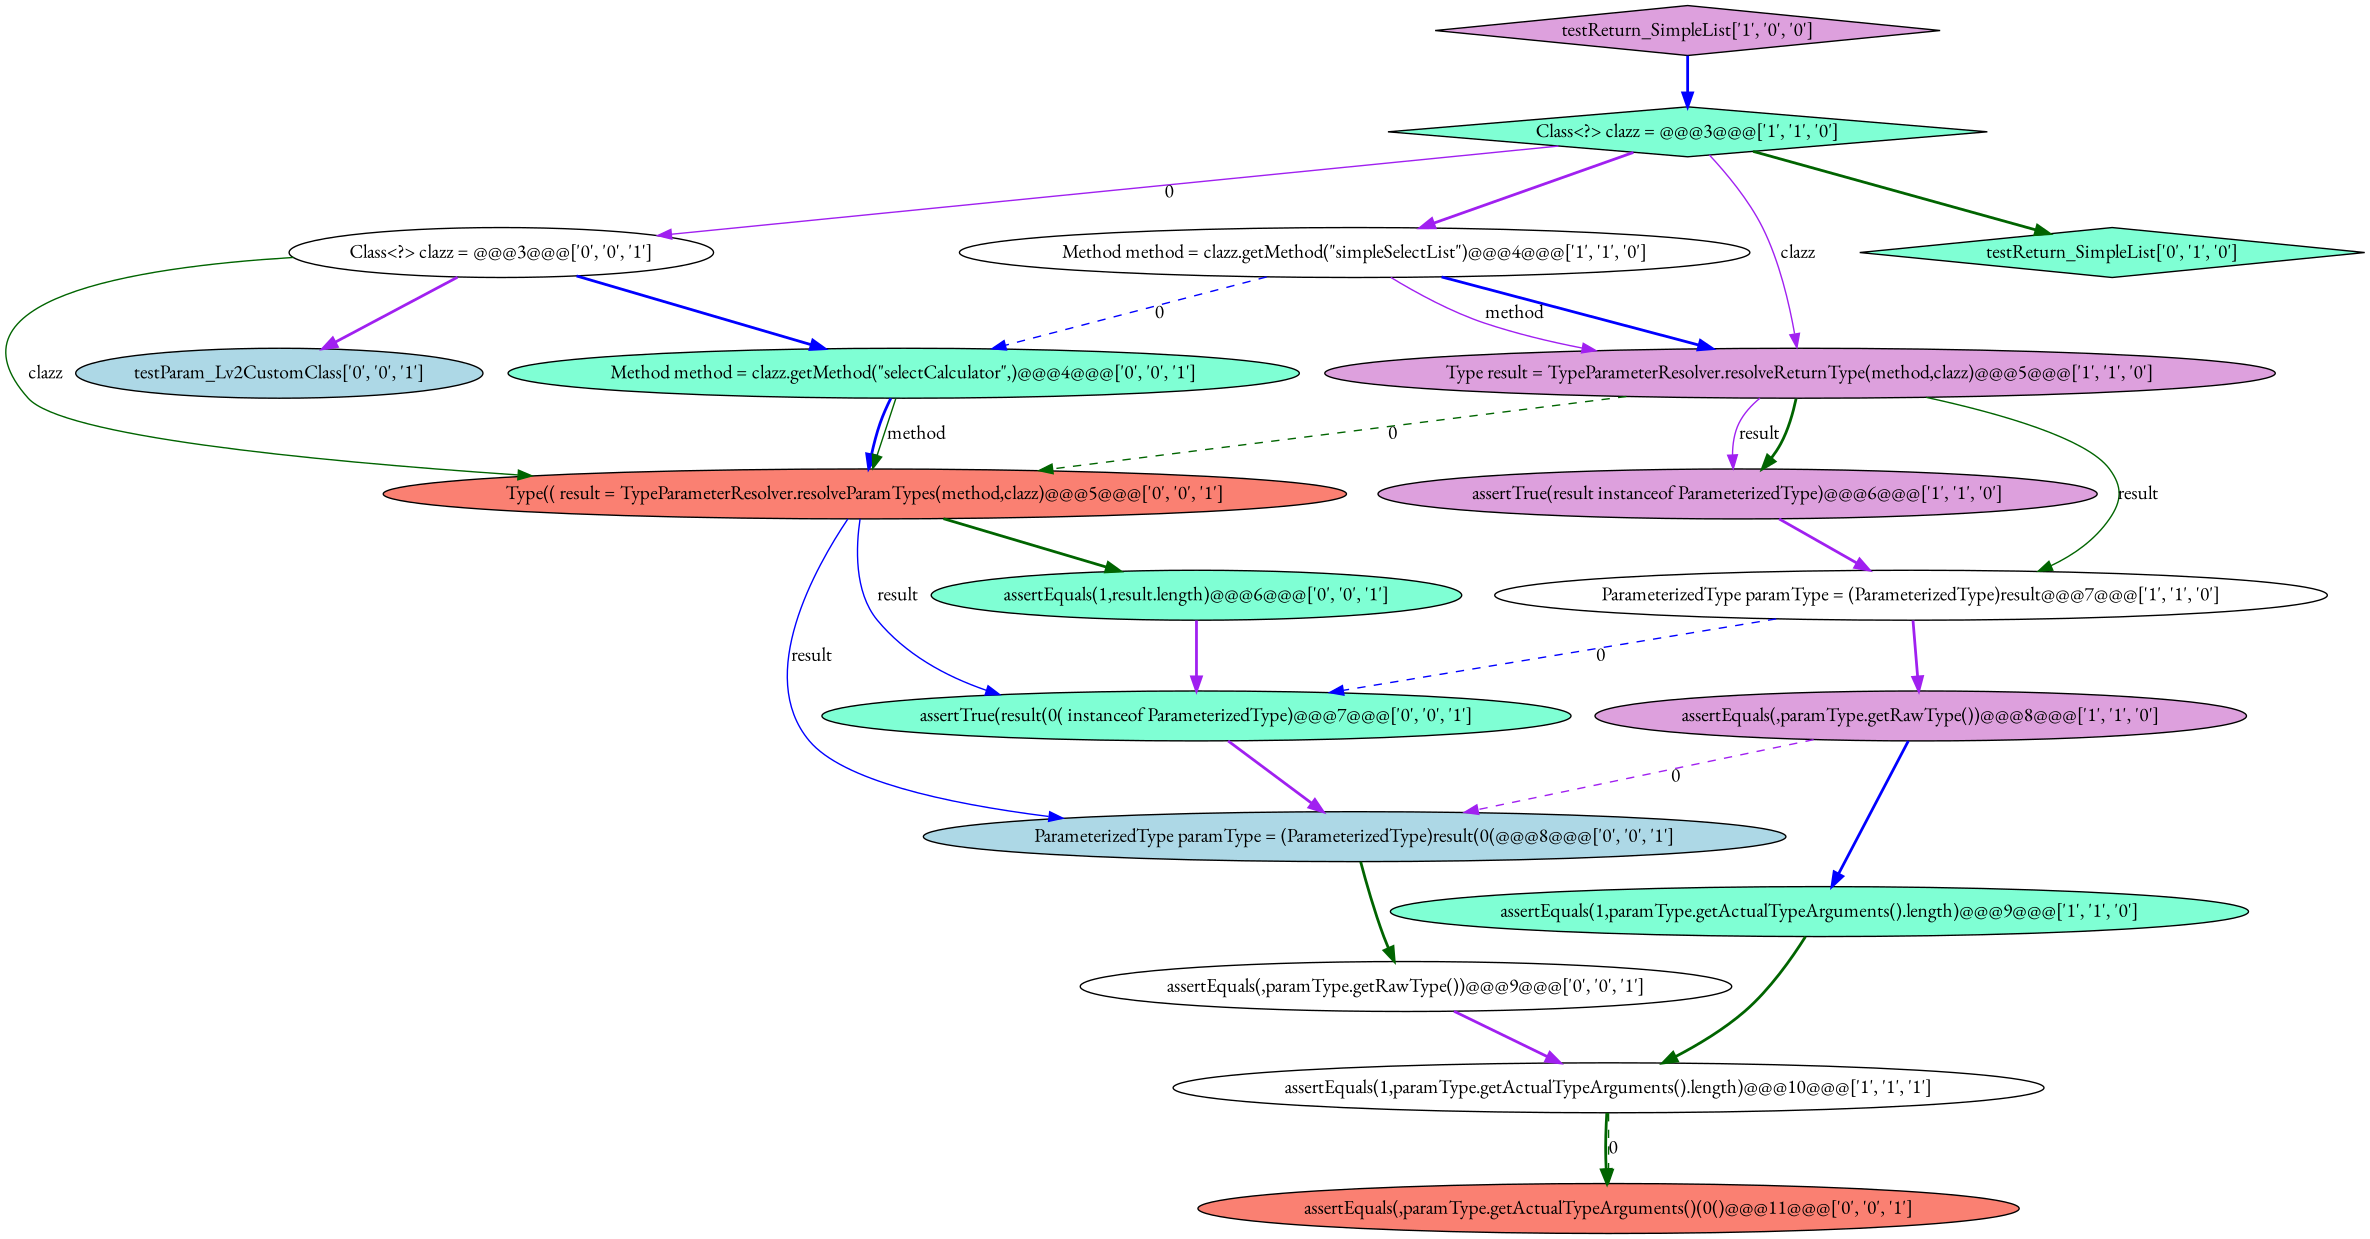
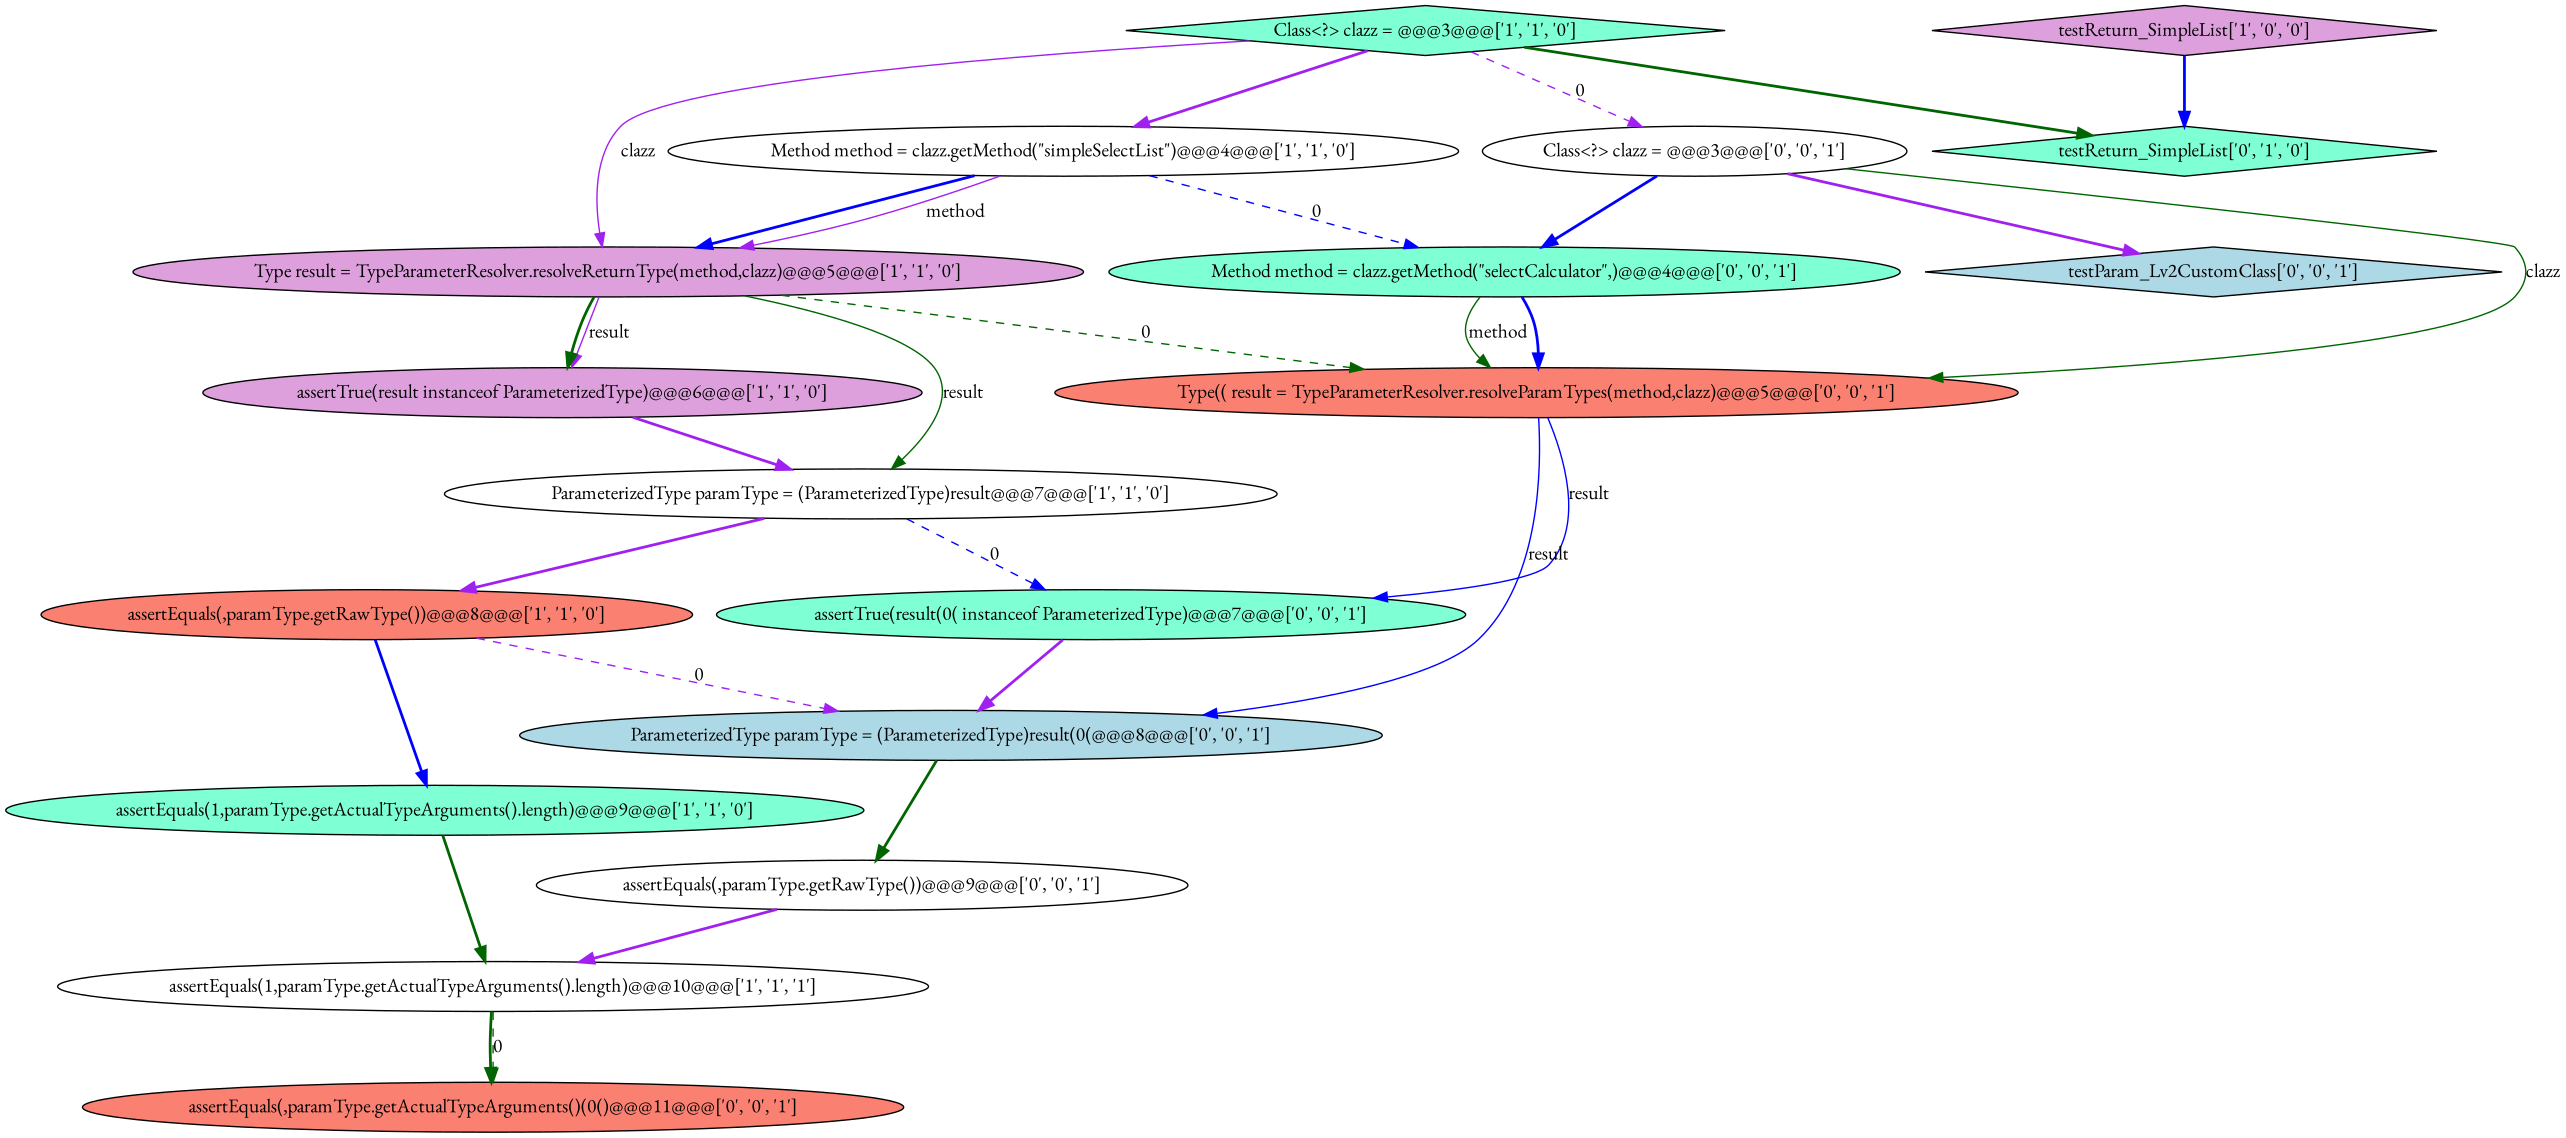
(1688, 74) -> (2184, 84)
(1115, 190) -> (1550, 86)
(279, 373) -> (2214, 272)
(1196, 595) -> none
(1921, 716) -> (367, 615)
